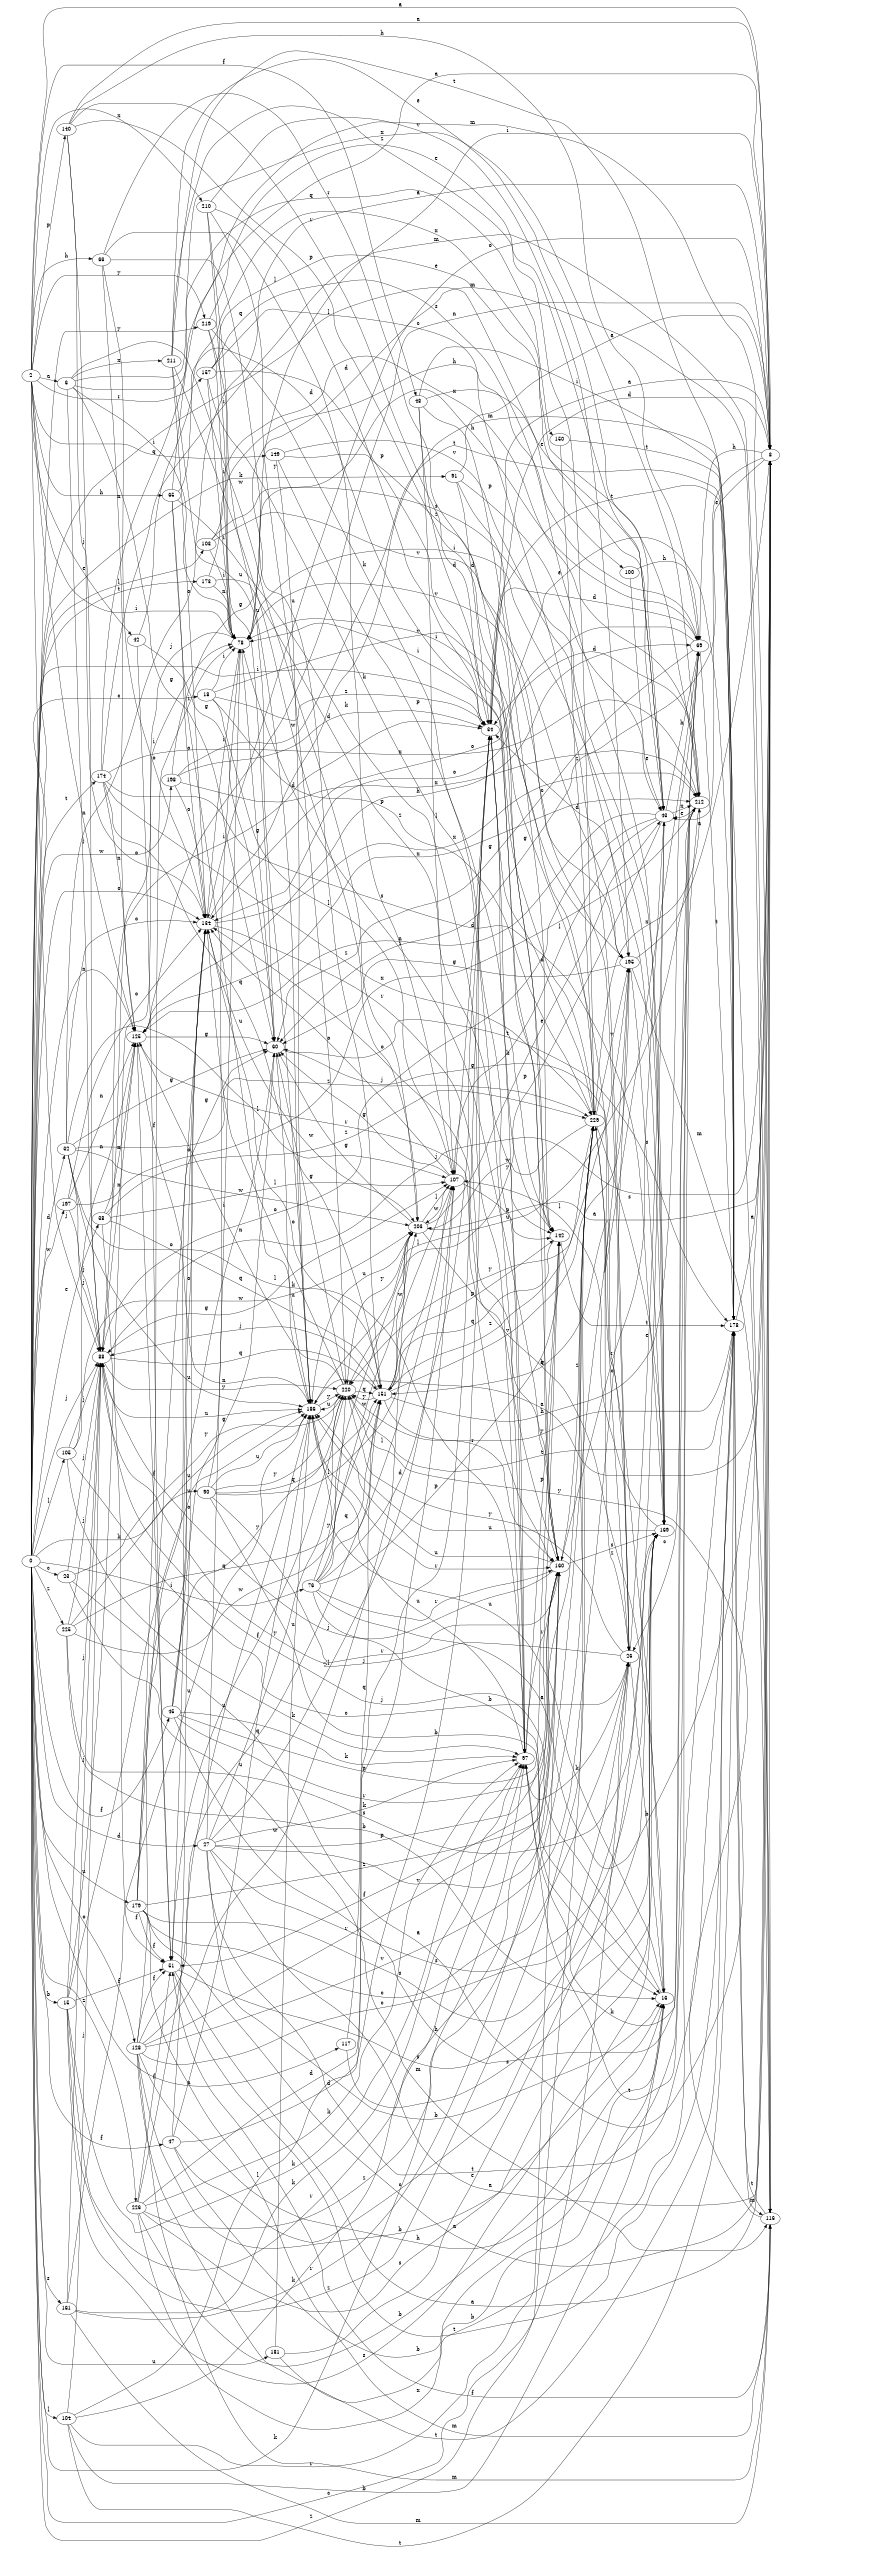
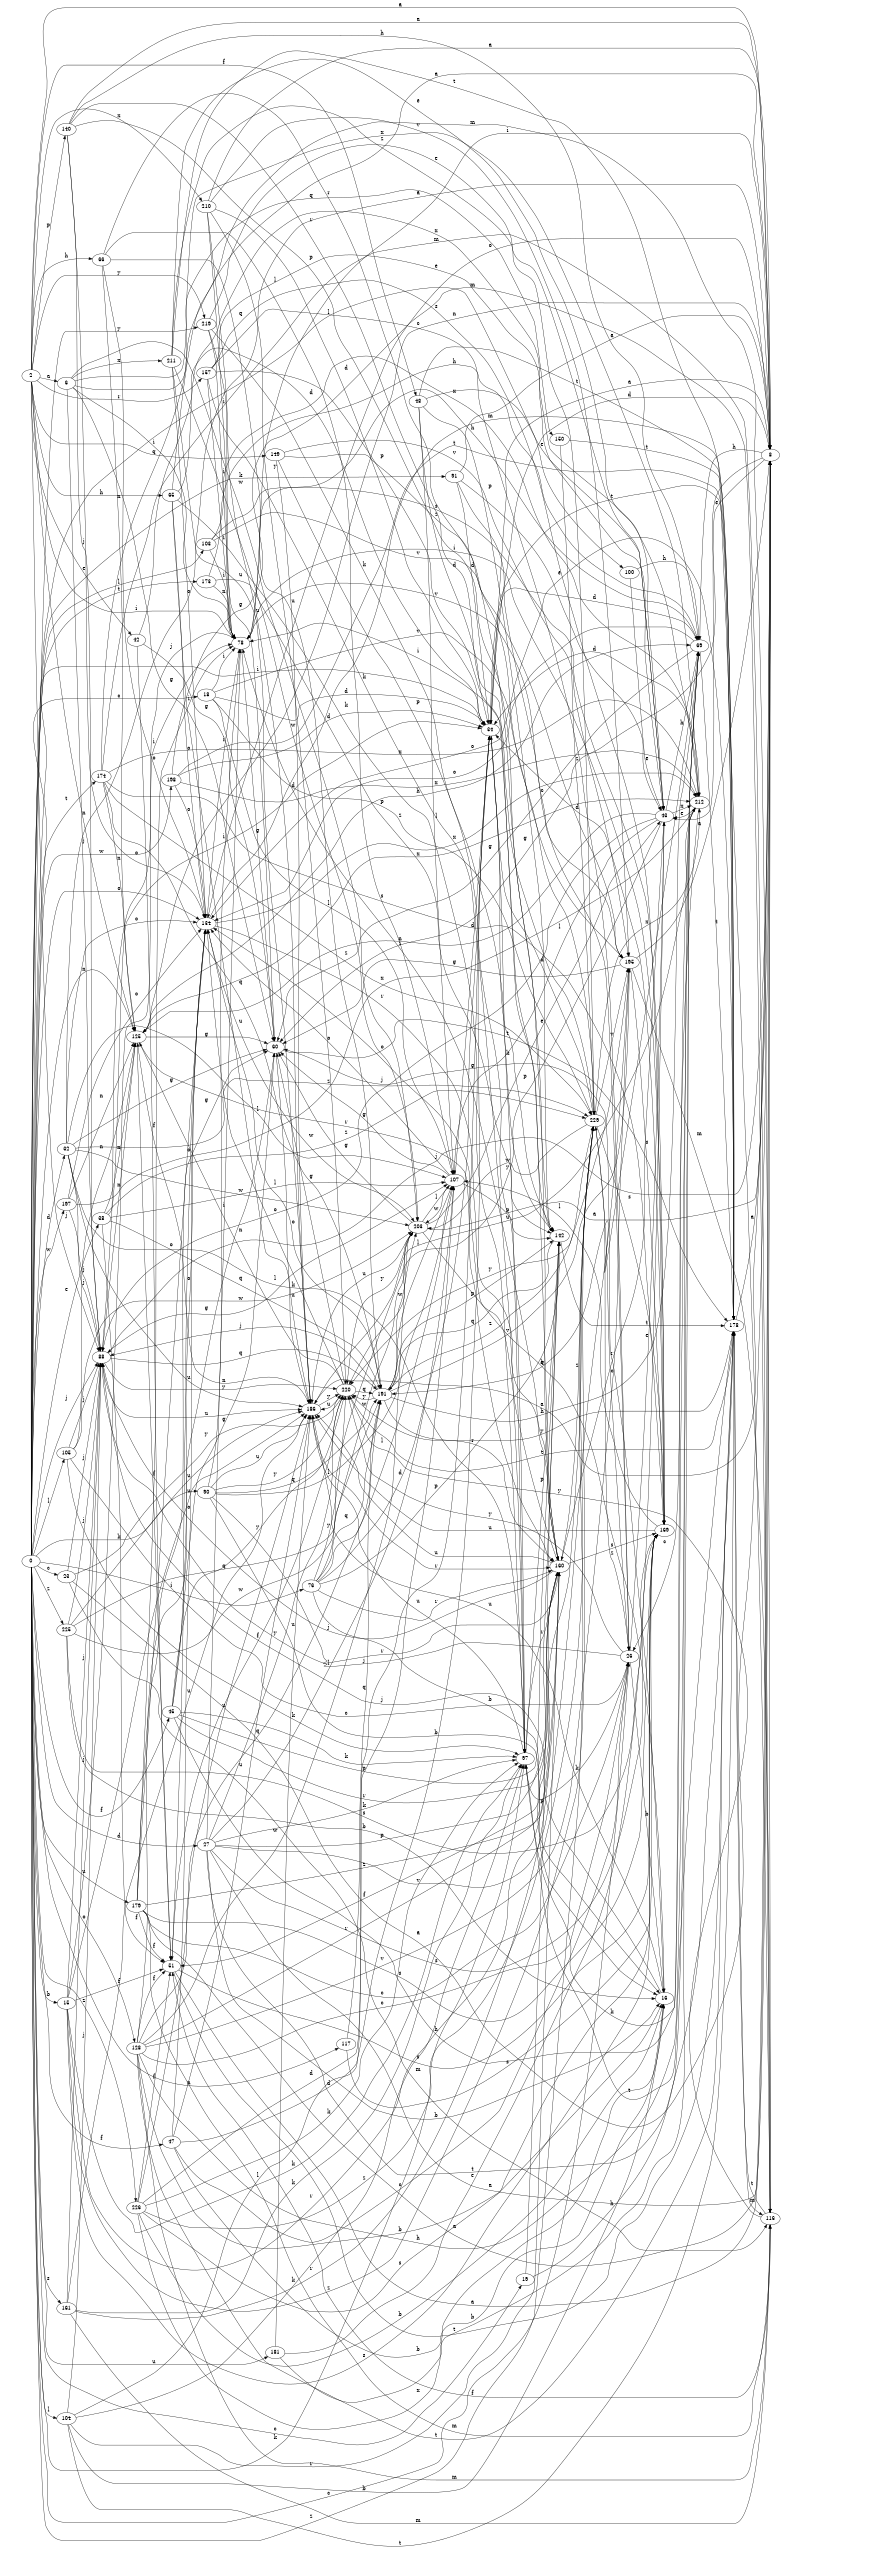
(577, 382) -> (577, 382)
(346, 692) -> (346, 692)
(578, 970) -> none
(382, 1395) -> (382, 1395)
(751, 1452) -> (640, 48)
none -> (525, 2280)
